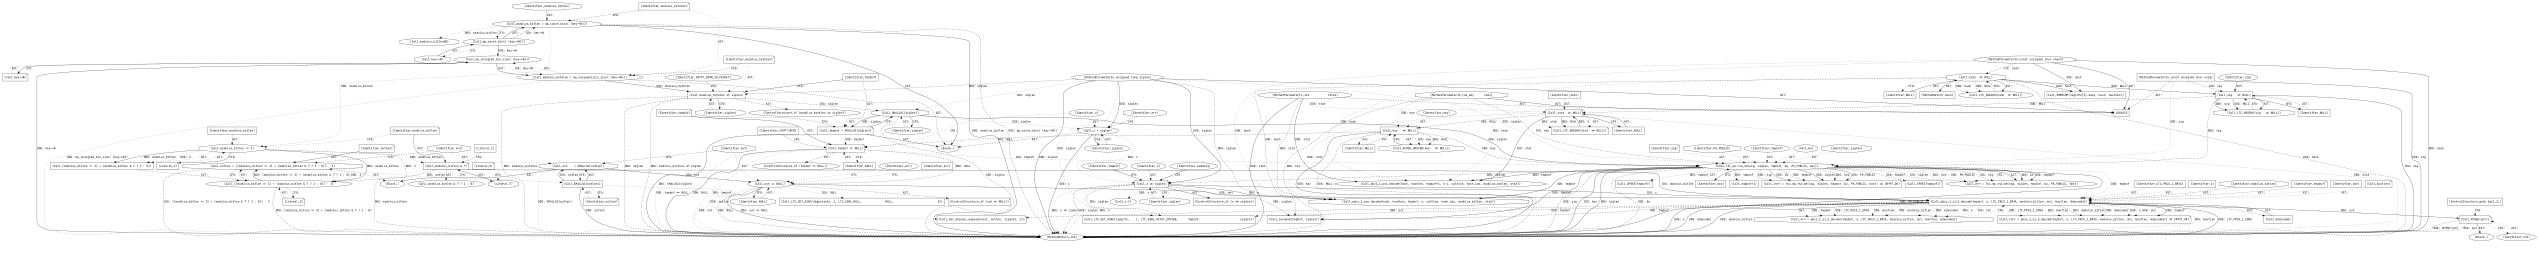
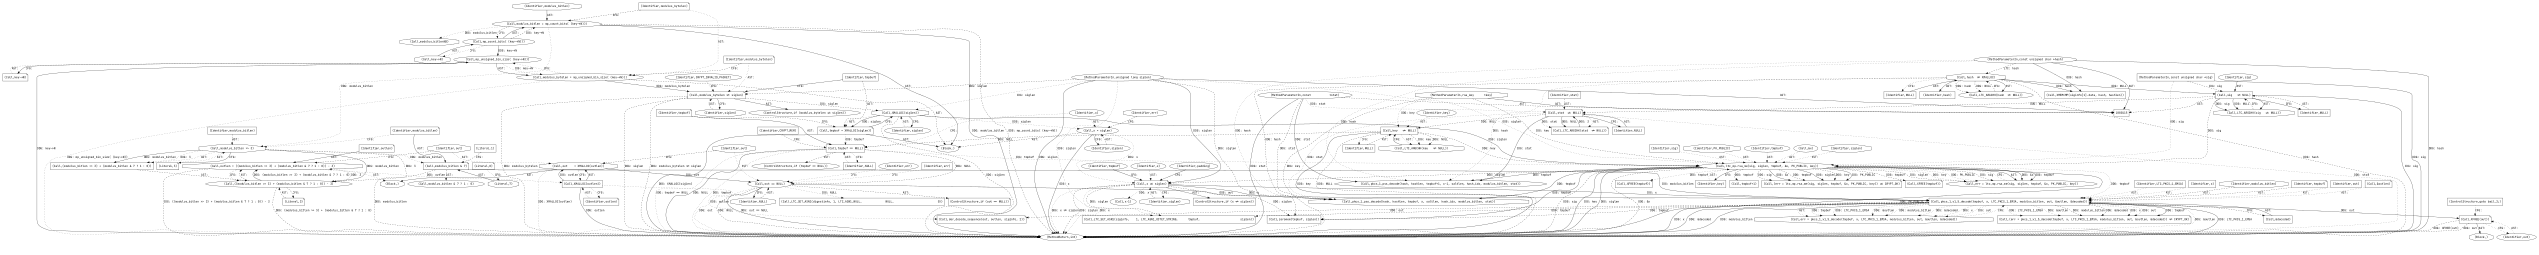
(1976, 77) -> (1976, 77)
(1305, 95) -> (1305, 95)
(1937, 95) -> (1937, 95)
(2151, 95) -> (2174, 109)
(760, 104) -> (760, 104)
(1119, 105) -> none
(1421, 148) -> (1421, 148)
(459, 176) -> none
